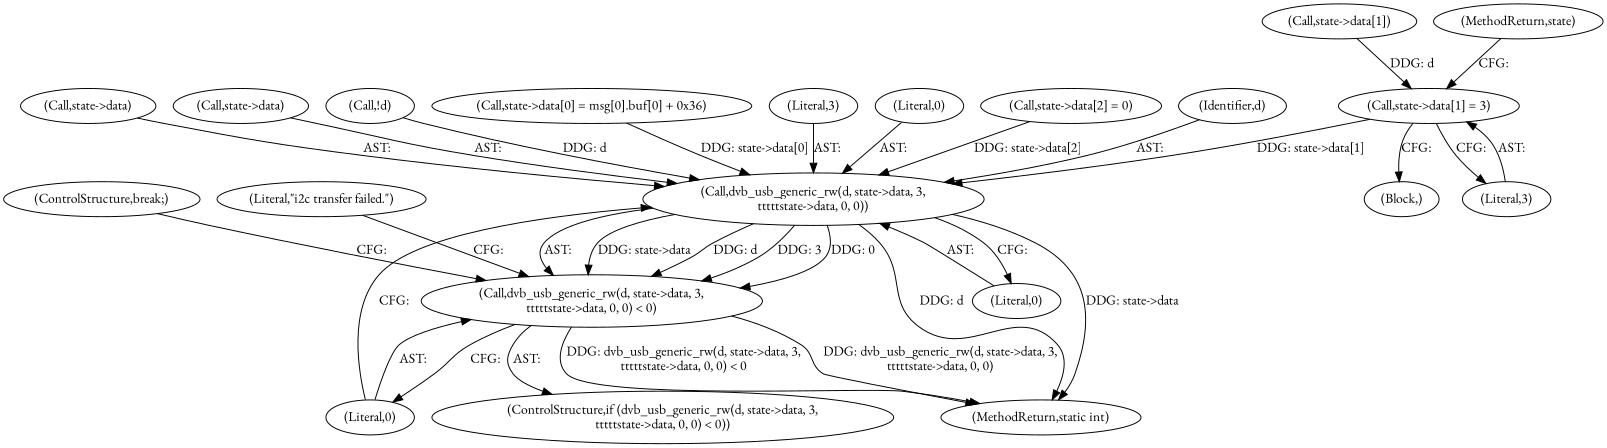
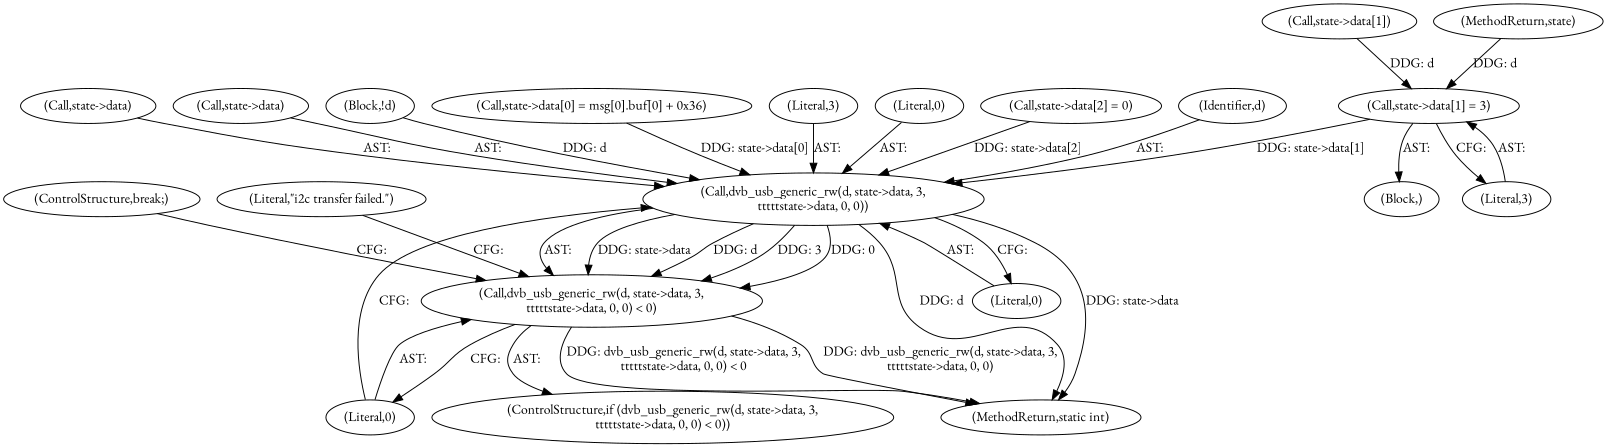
(1495, 64) -> (1495, 64)
(370, 106) -> (370, 106)
(1418, 148) -> (1418, 148)
